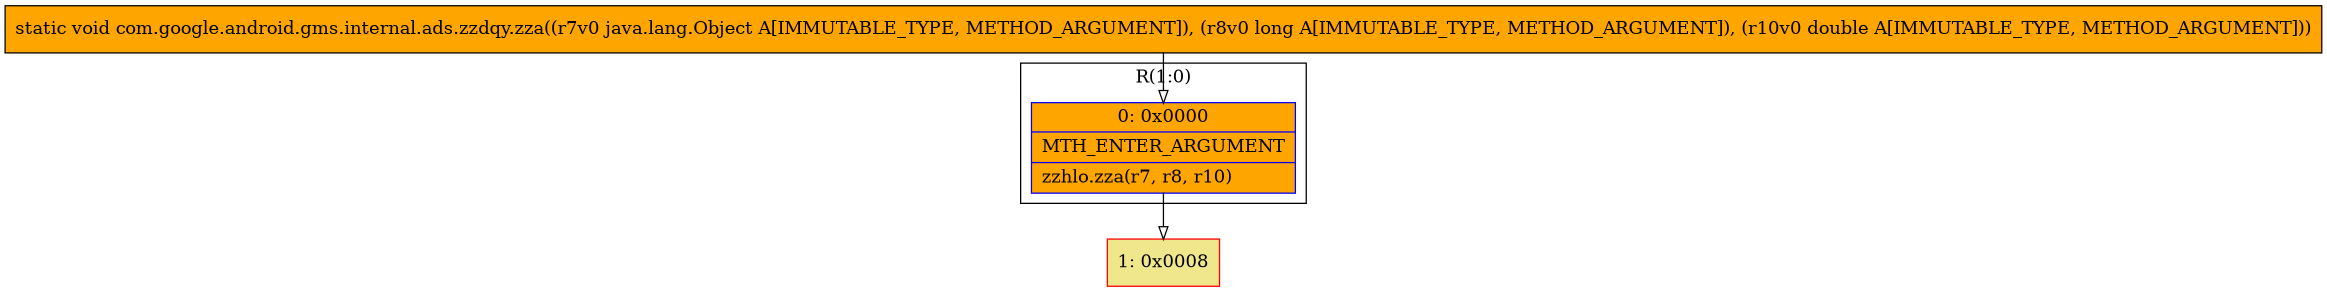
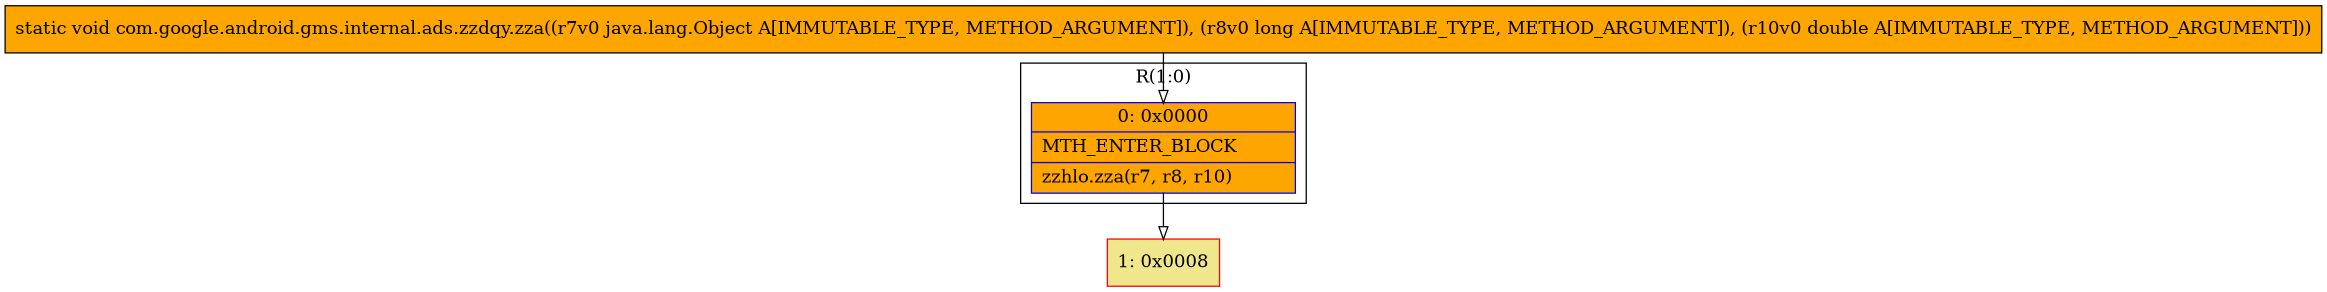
(1163, 147) -> (1140, 147)
